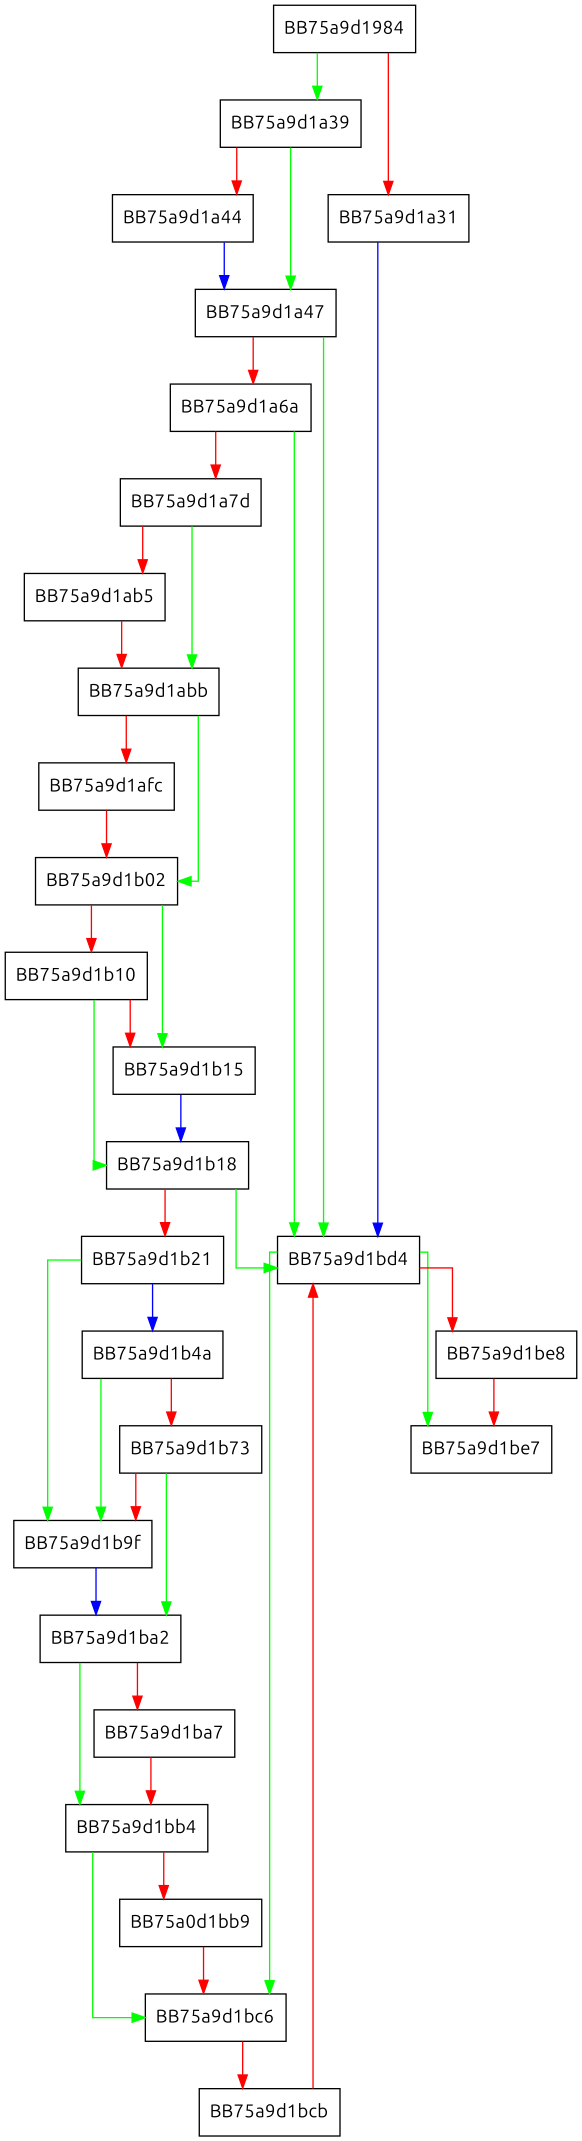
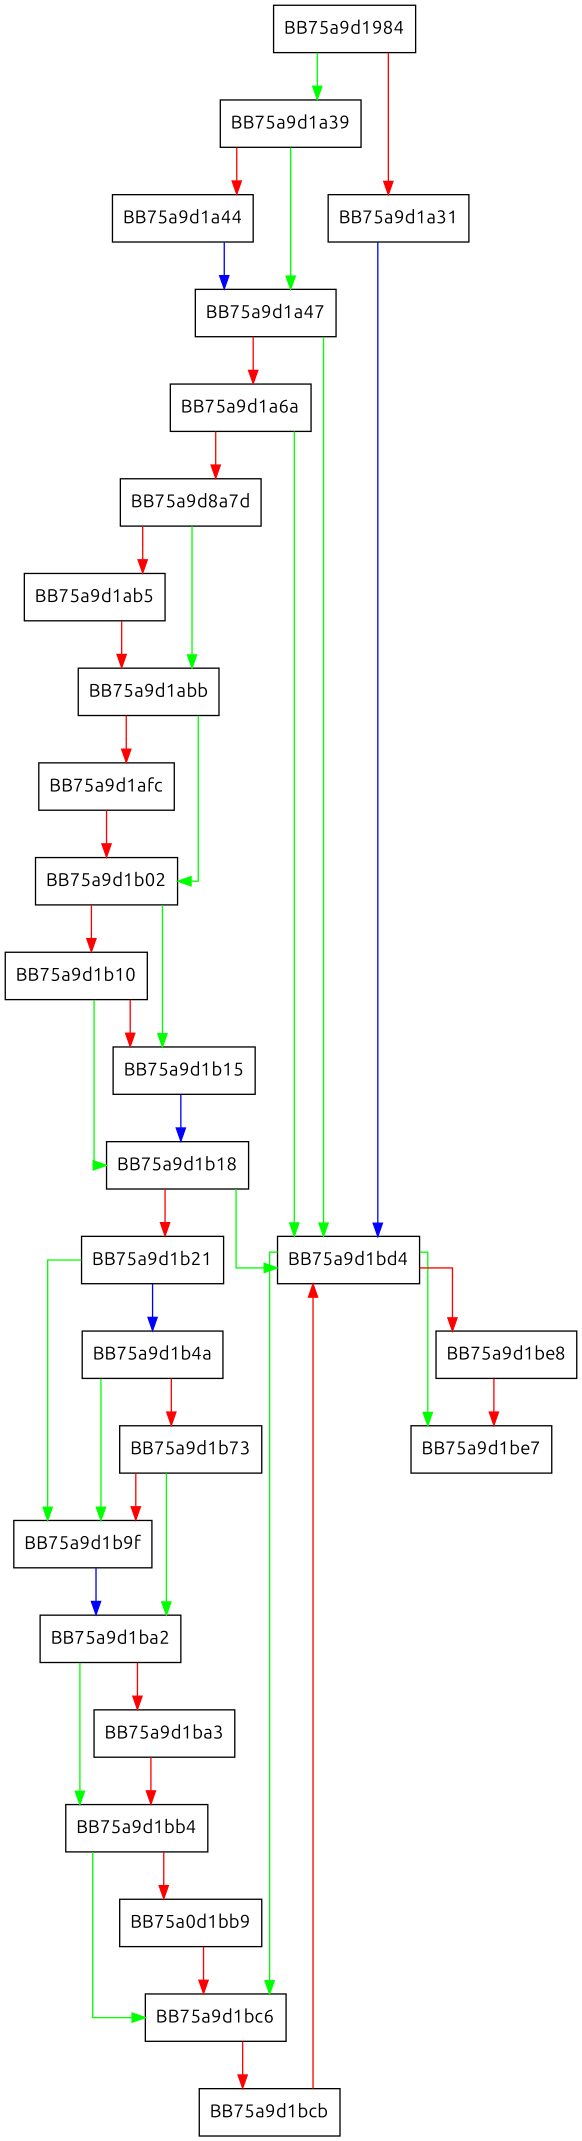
(191, 502) -> (191, 502)
(164, 1734) -> (164, 1734)
